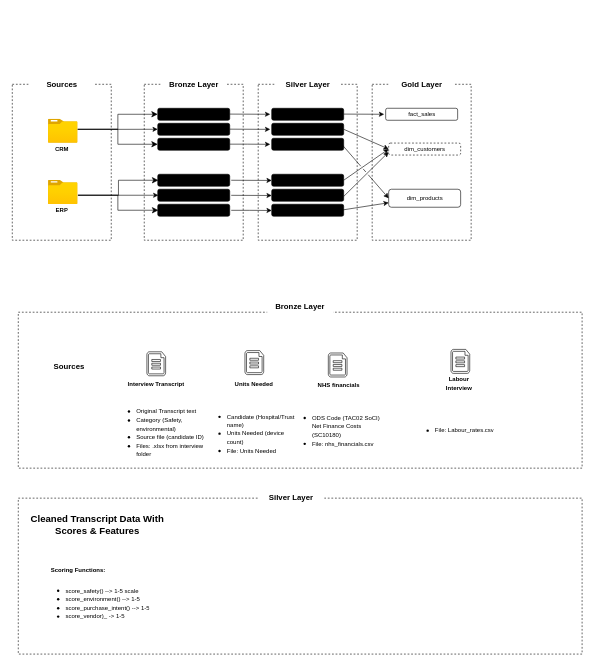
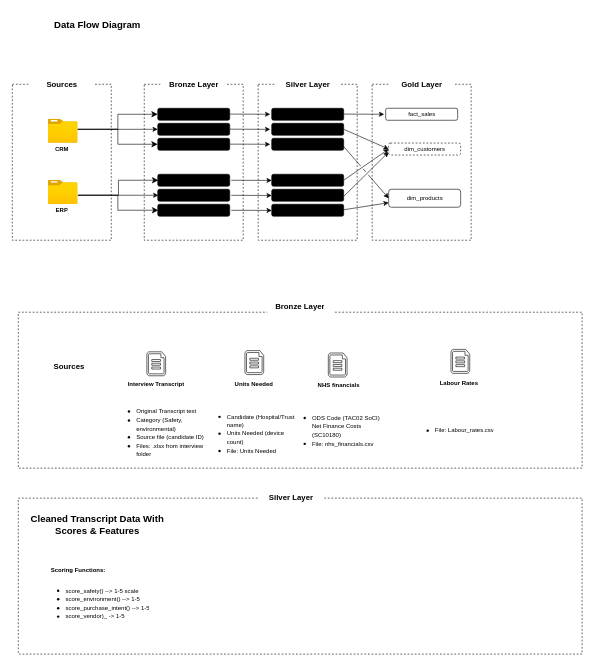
none -> (98, 24)
(459, 383) -> (459, 383)
